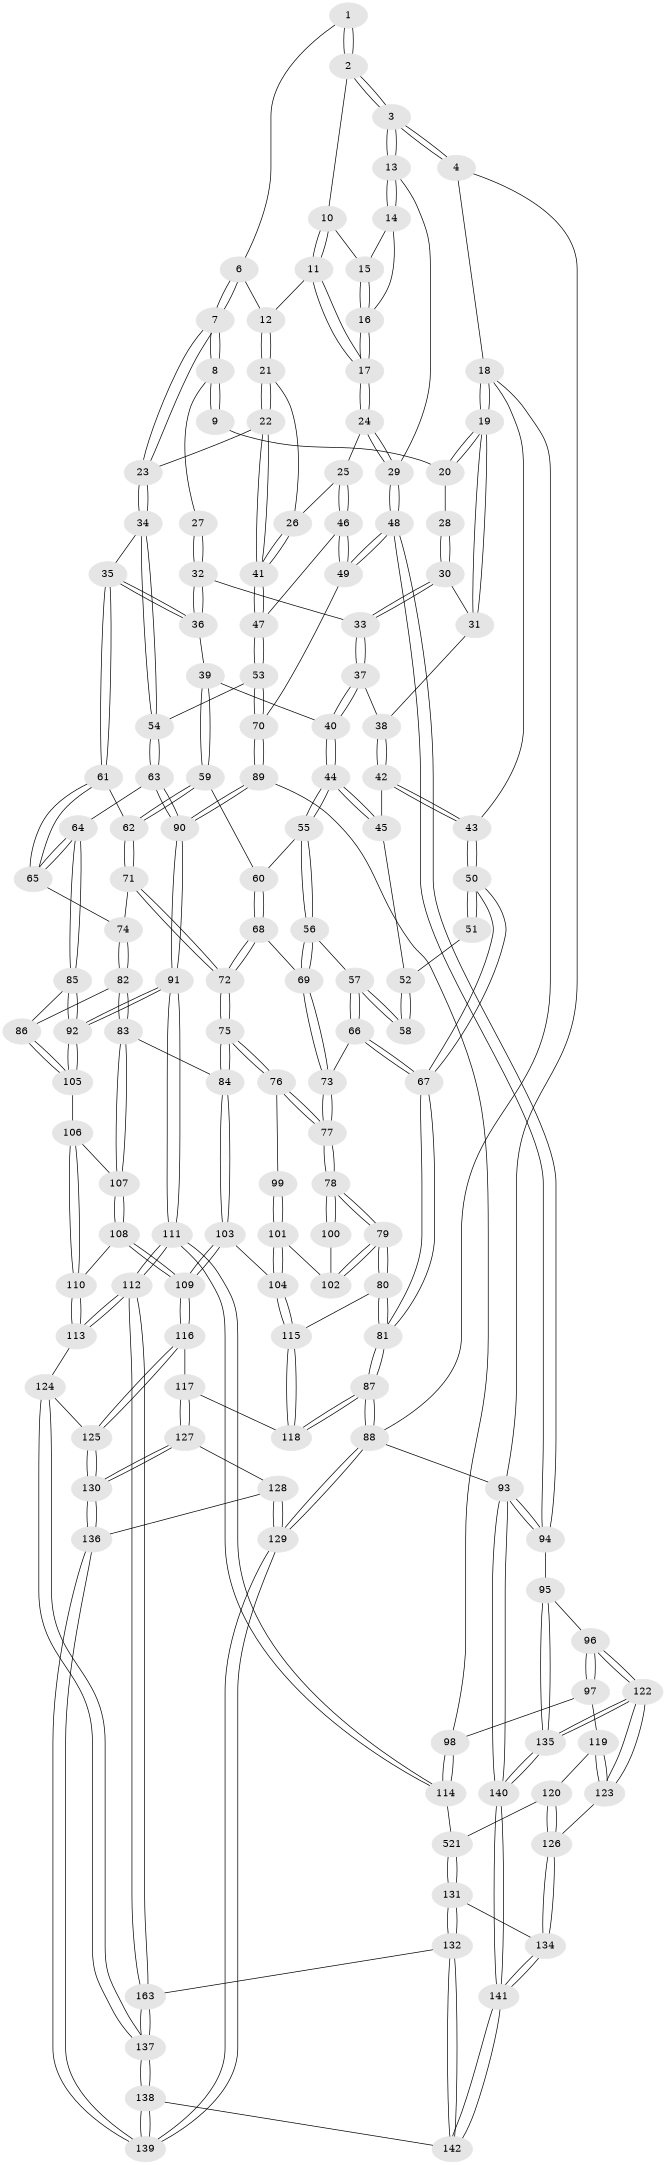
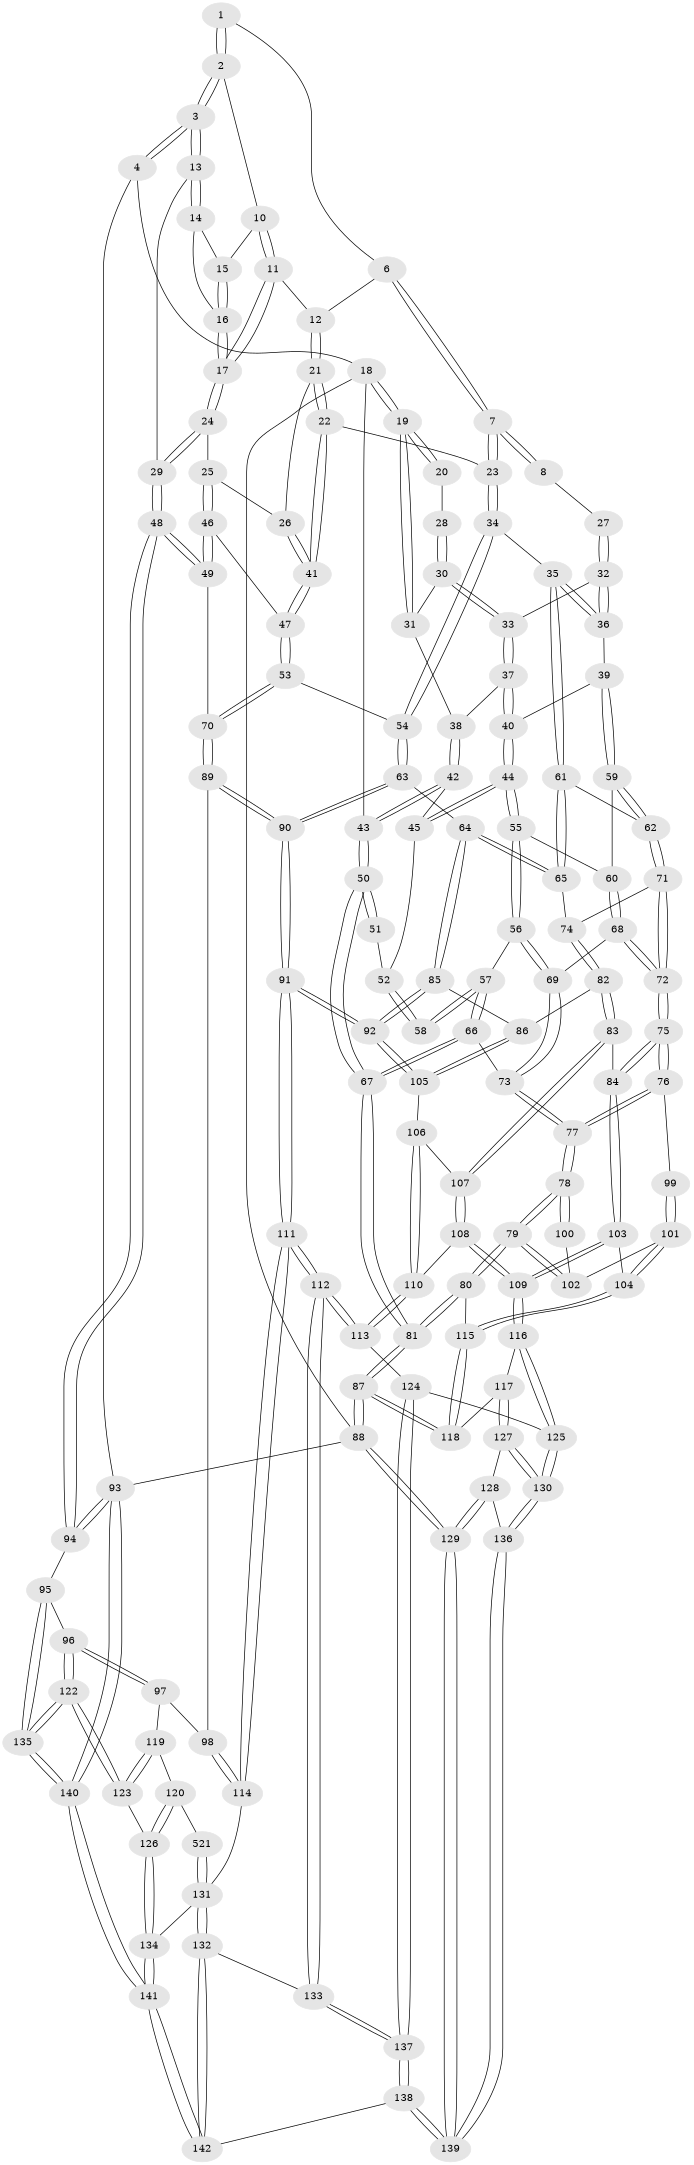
(215, 422) -> none
(449, 1819) -> (233, 1847)
(145, 1997) -> (314, 1997)
